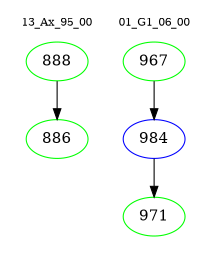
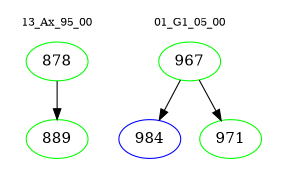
(155, 23) -> (190, 23)
(57, 61) -> (57, 61)
(57, 139) -> (57, 139)
(154, 173) -> (208, 95)
